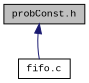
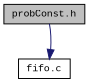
(38, 46) -> (51, 37)
